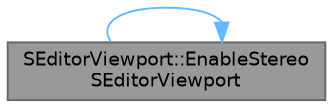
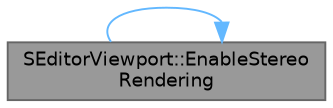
(167, 71) -> (167, 71)
